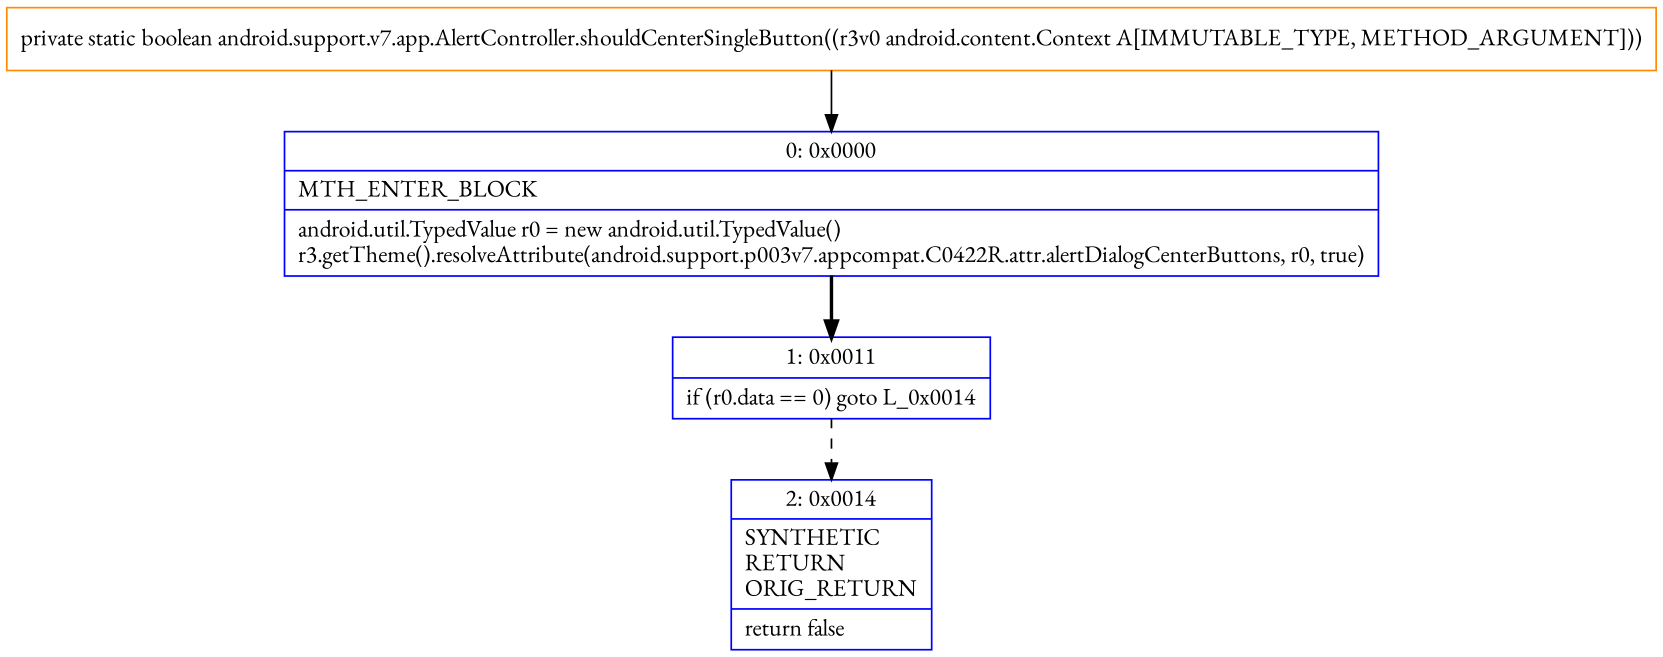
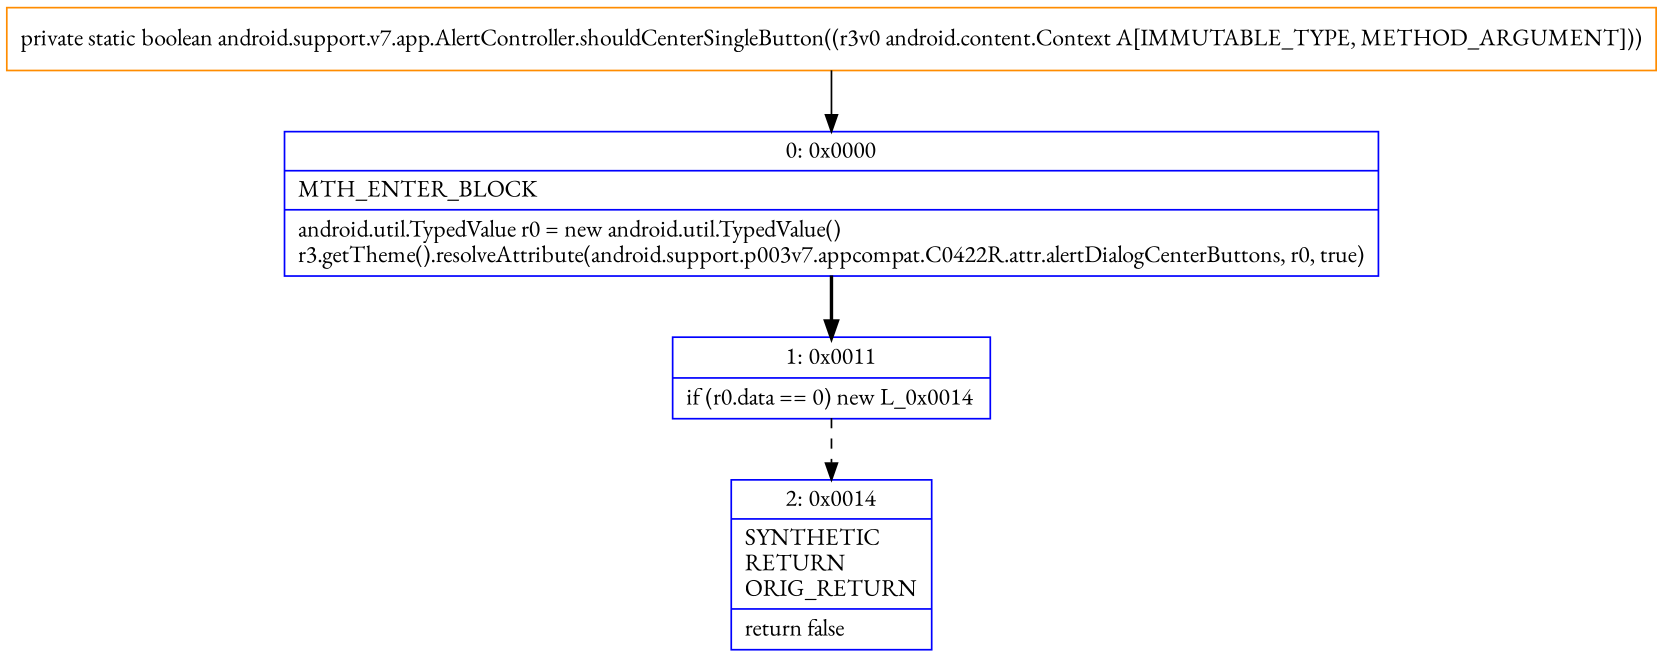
(831, 397) -> (830, 397)
